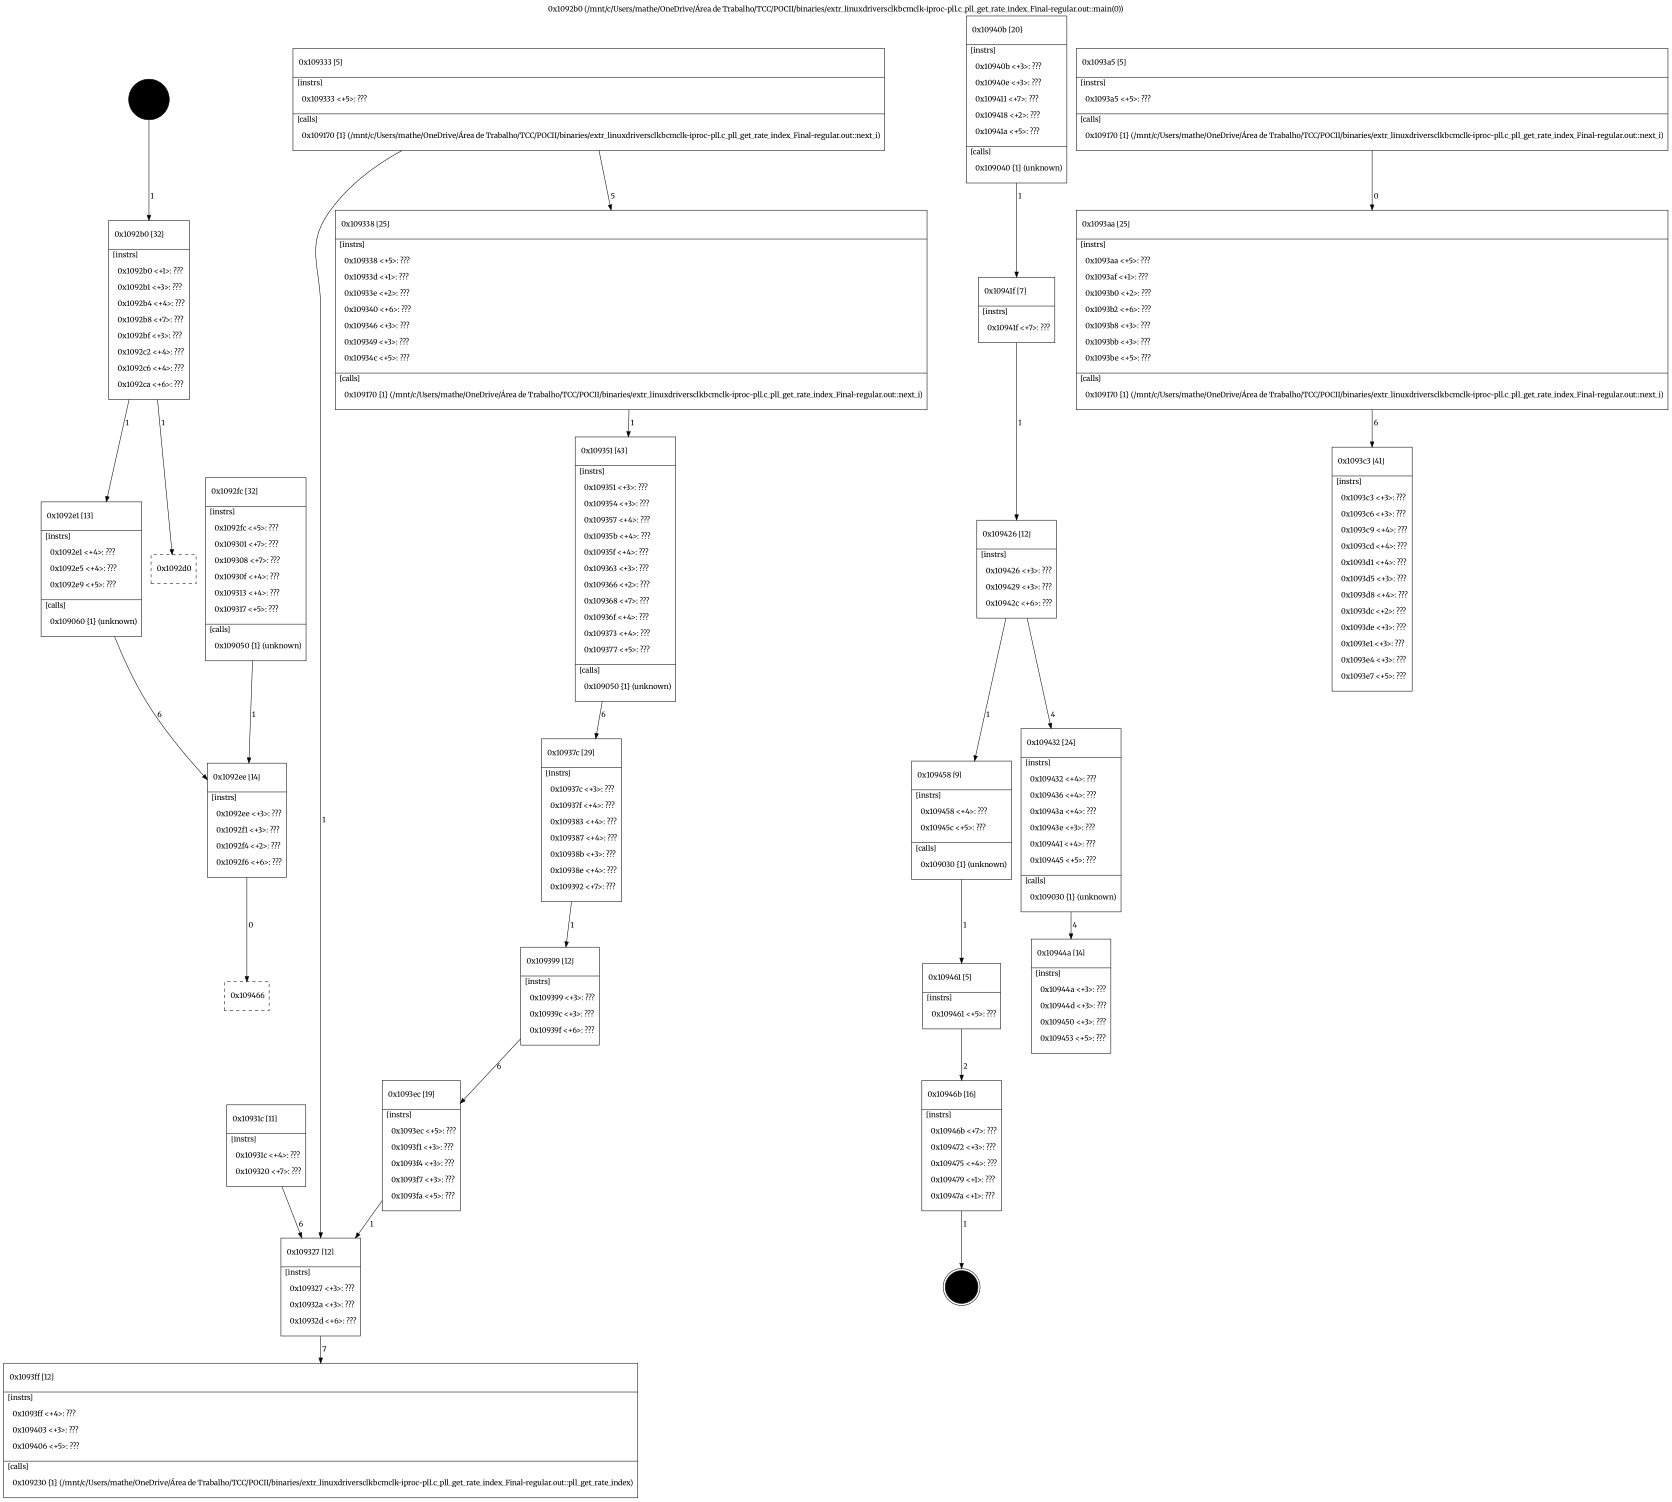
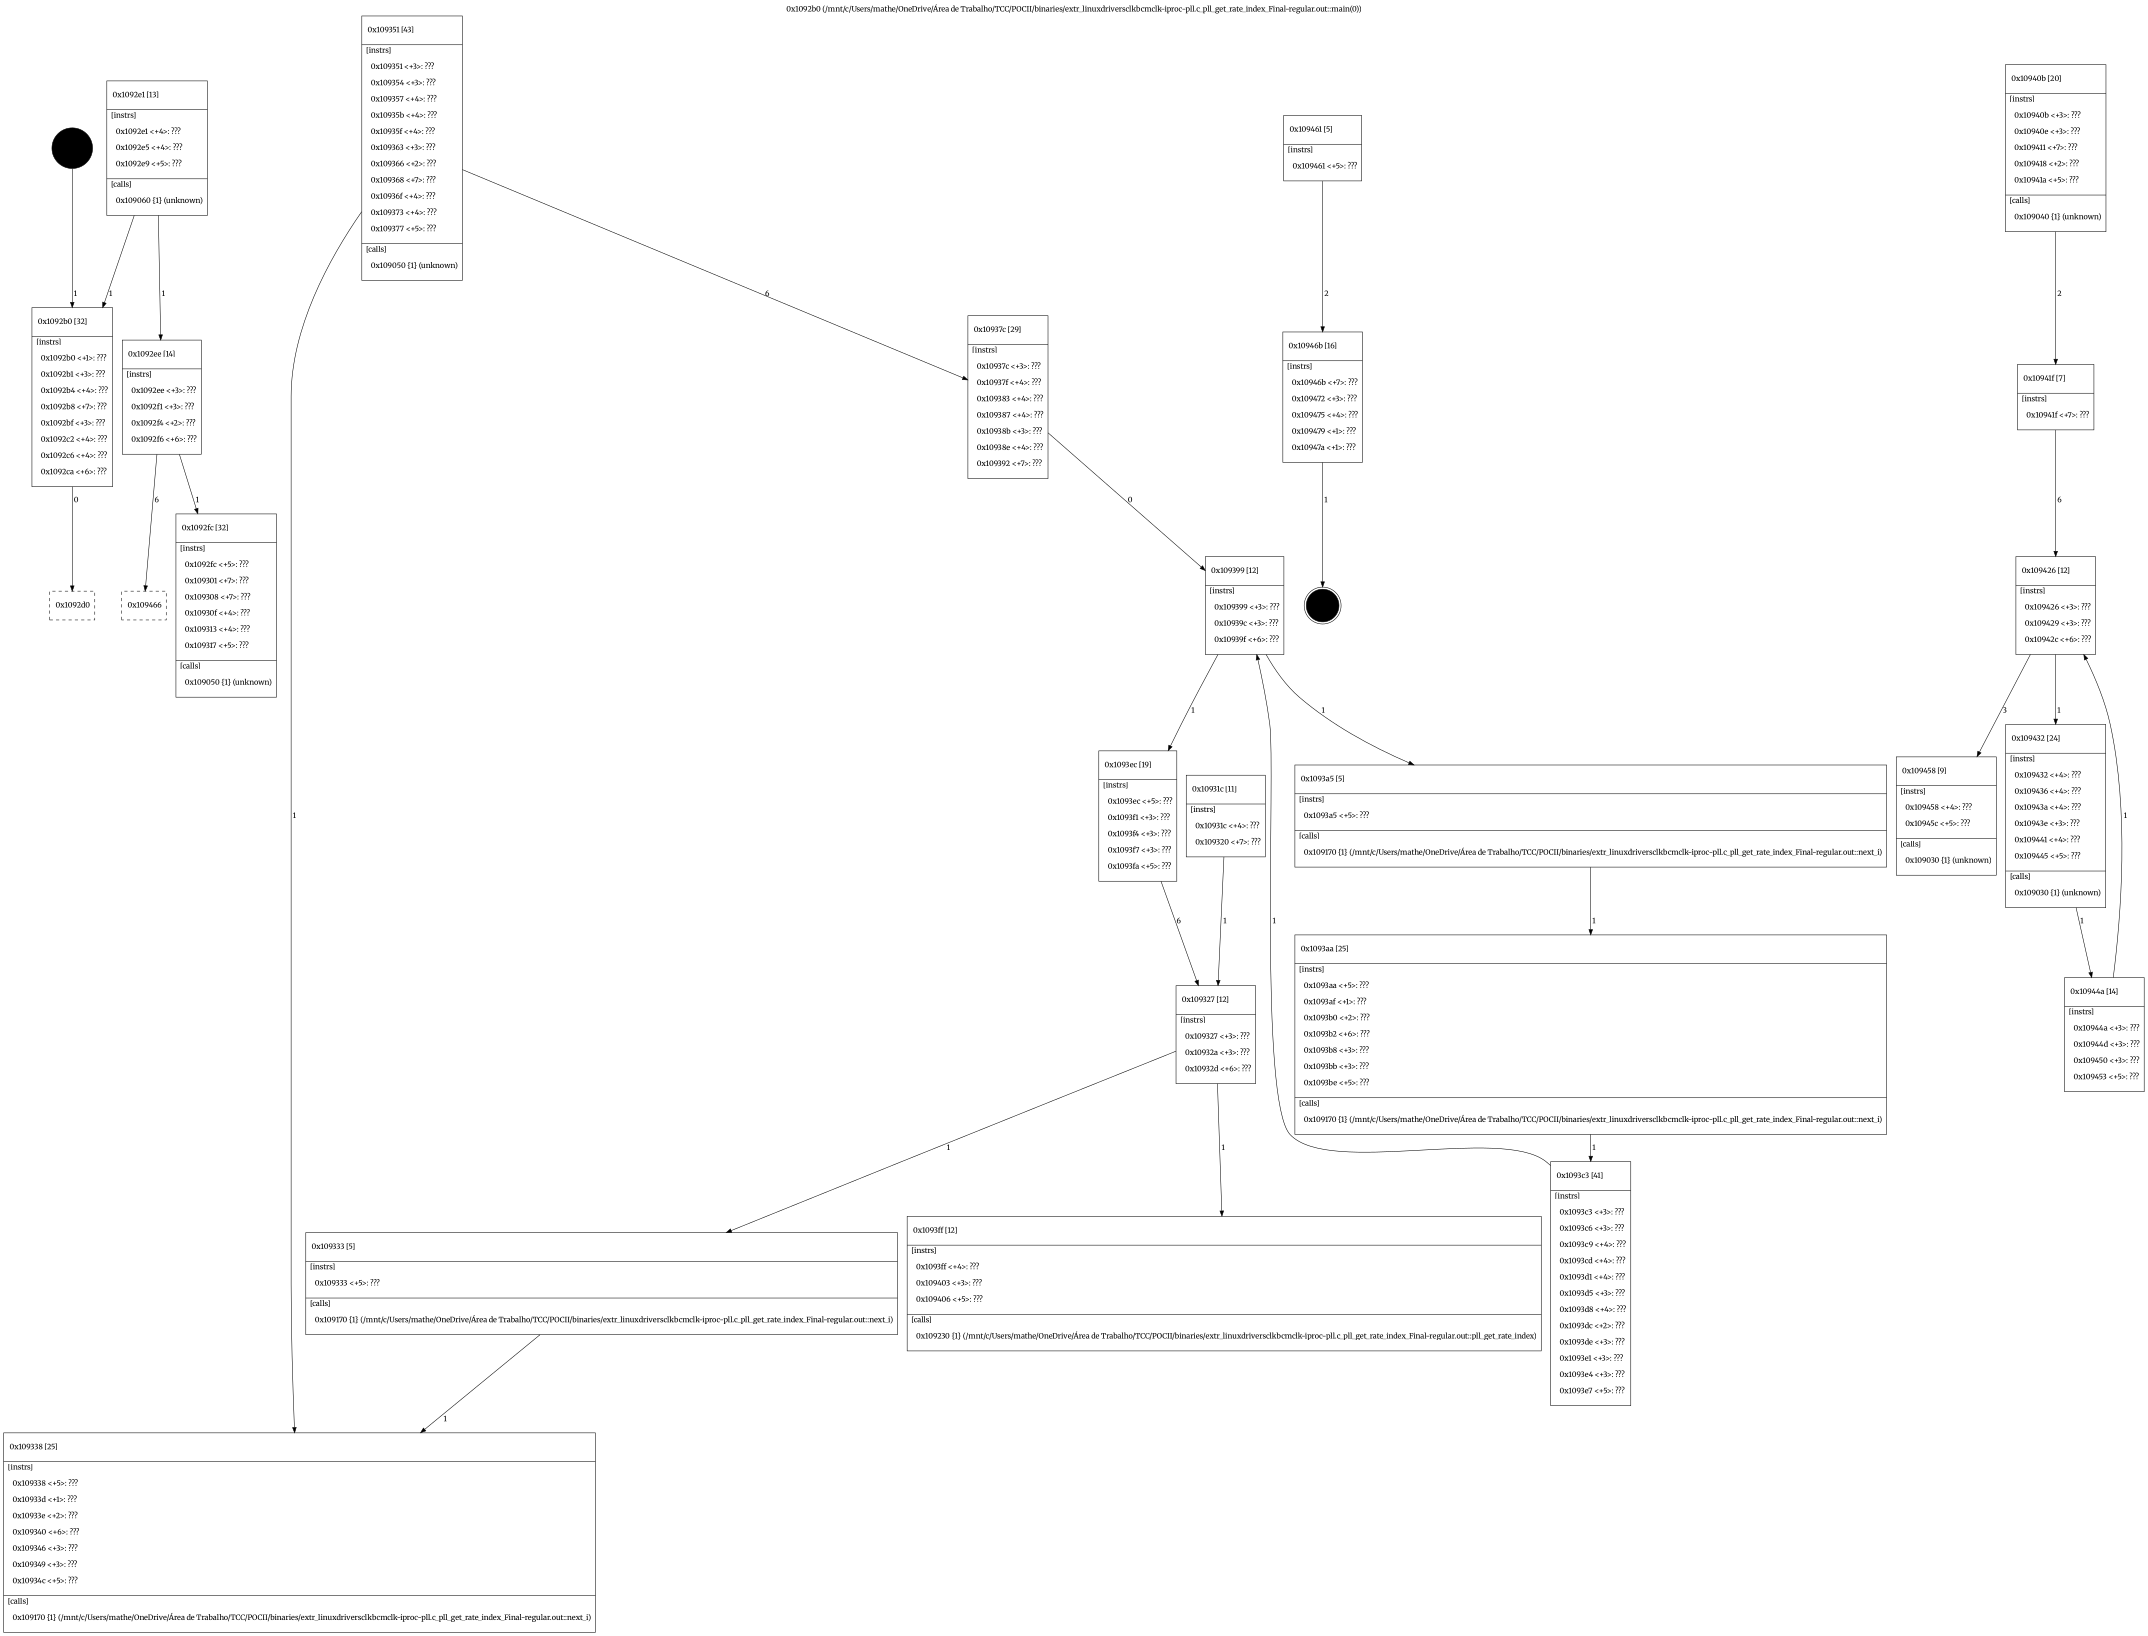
(612, 197) -> (445, 1419)
(1019, 197) -> (2059, 294)
(1376, 197) -> (1593, 921)
(629, 421) -> (291, 812)
(163, 423) -> (76, 500)
(1019, 423) -> (2059, 500)
(1375, 423) -> (1593, 1148)
(118, 448) -> (119, 259)
(321, 673) -> (954, 1141)
(251, 709) -> (188, 481)
(159, 715) -> (163, 294)
(987, 715) -> (2004, 711)
(1052, 715) -> (2058, 711)
none -> (1329, 720)
none -> (2121, 816)
(962, 919) -> none
(250, 925) -> (156, 500)
(572, 925) -> (1130, 500)
(1074, 925) -> (2081, 921)
none -> (1273, 1032)
(498, 1067) -> (1192, 711)
(300, 1224) -> (1224, 921)
(371, 1224) -> (1178, 921)
(324, 1350) -> (1223, 1148)
